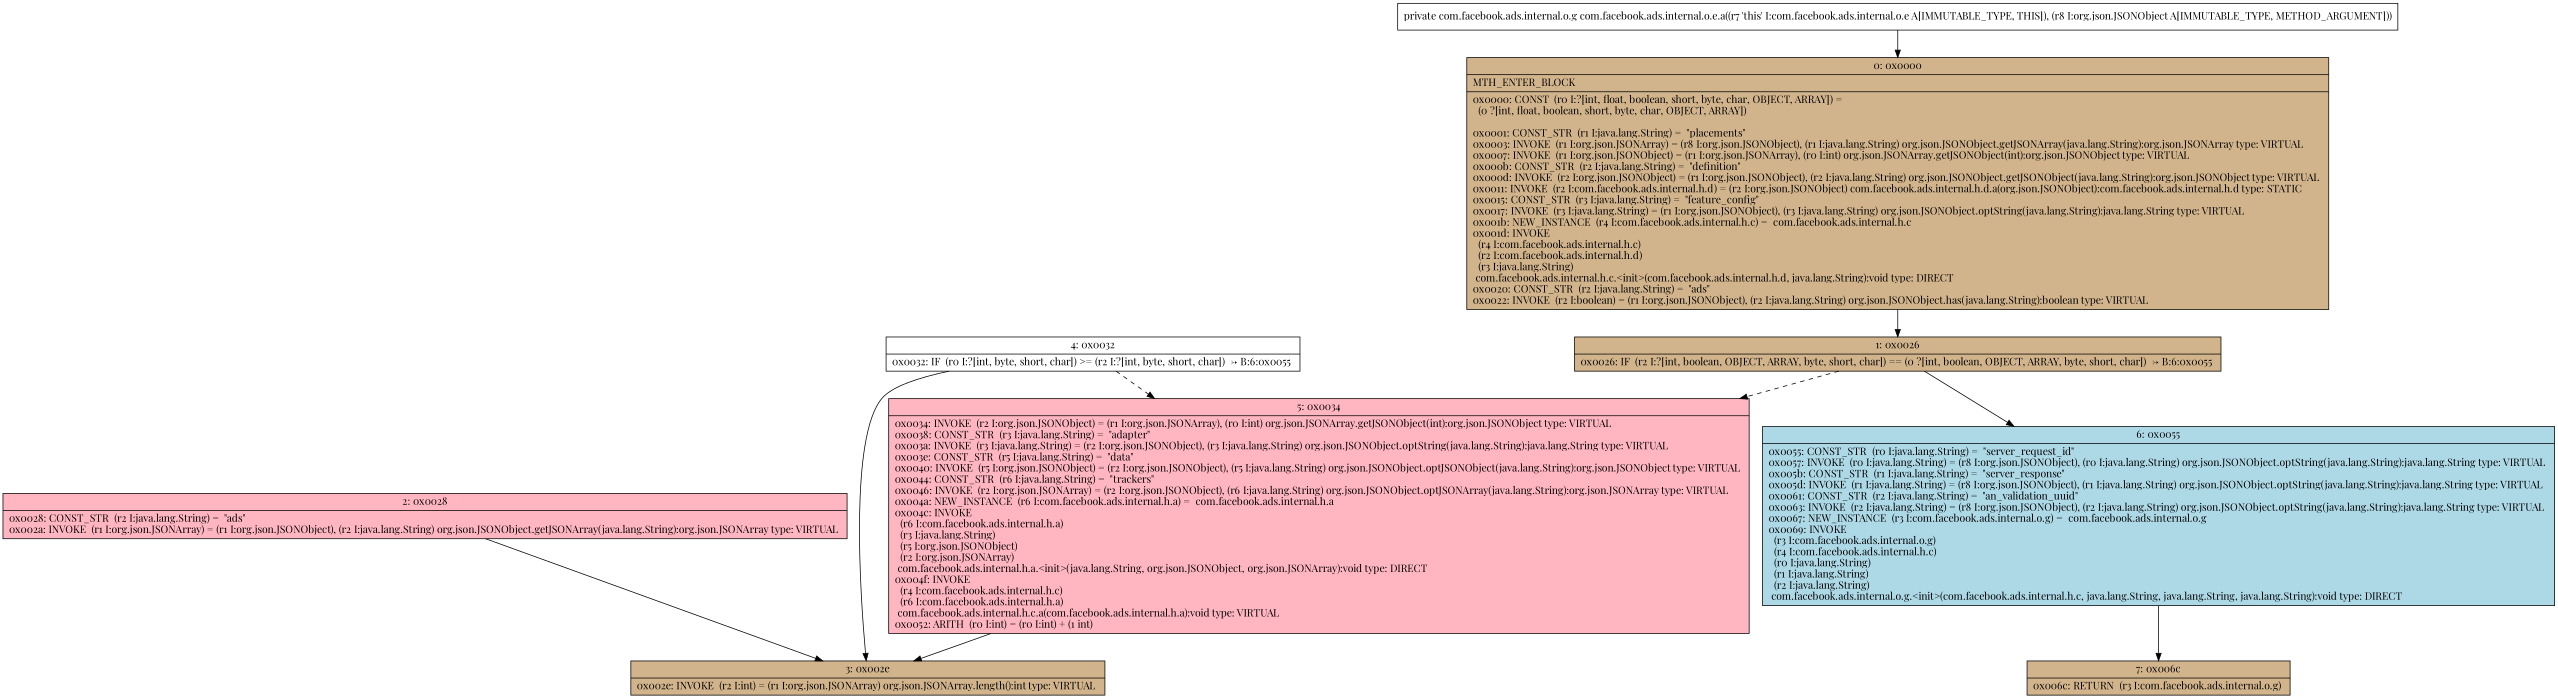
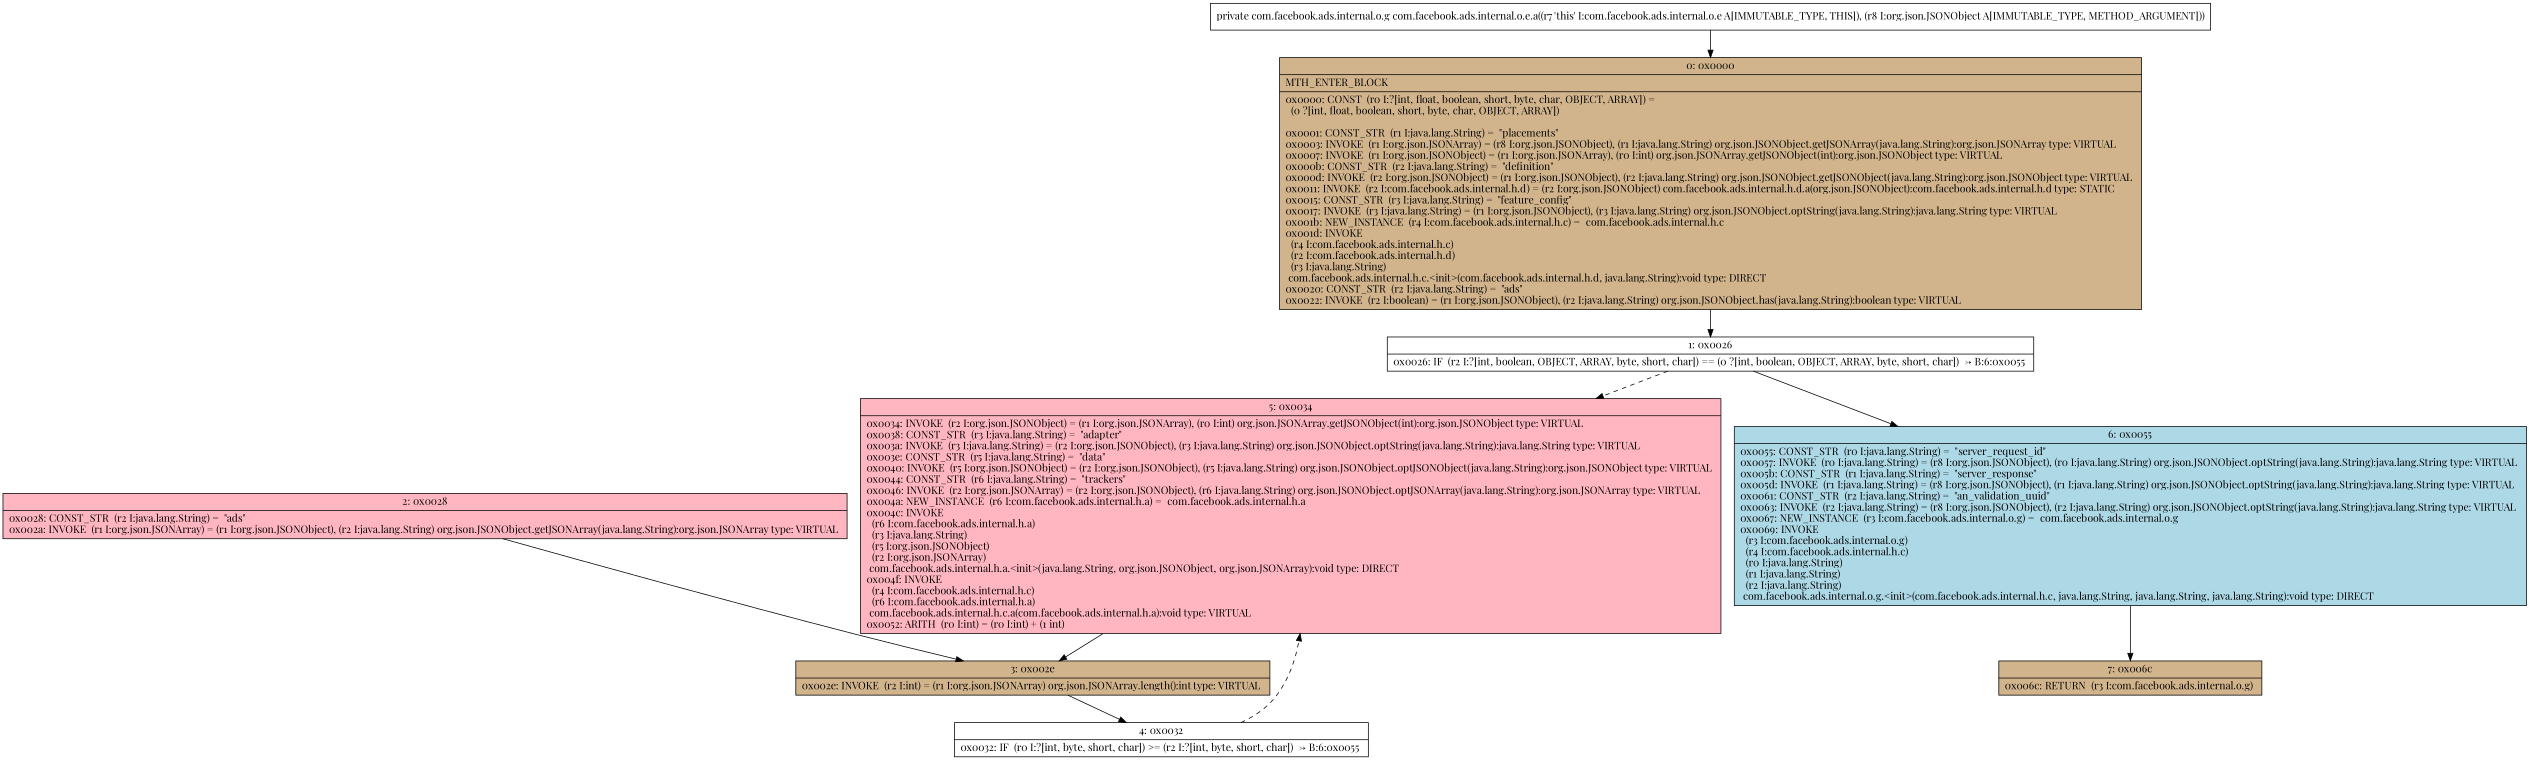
(1898, 354) -> (1711, 354)
(861, 487) -> (1094, 707)
